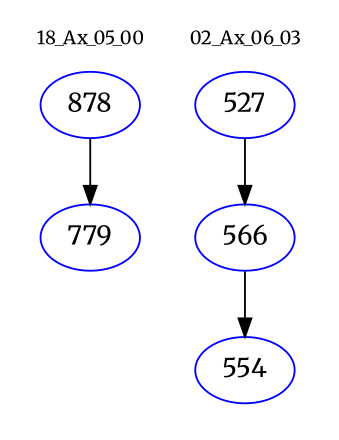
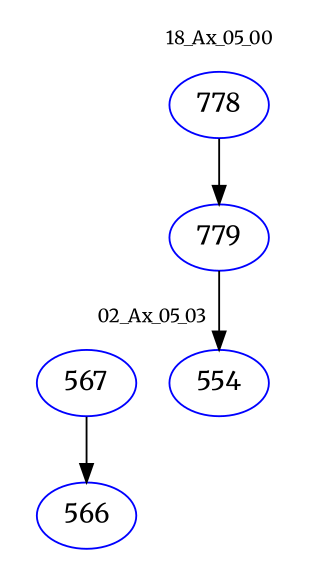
(246, 40) -> (153, 318)
(90, 105) -> (219, 105)
(245, 105) -> (87, 383)
(245, 295) -> (219, 311)
